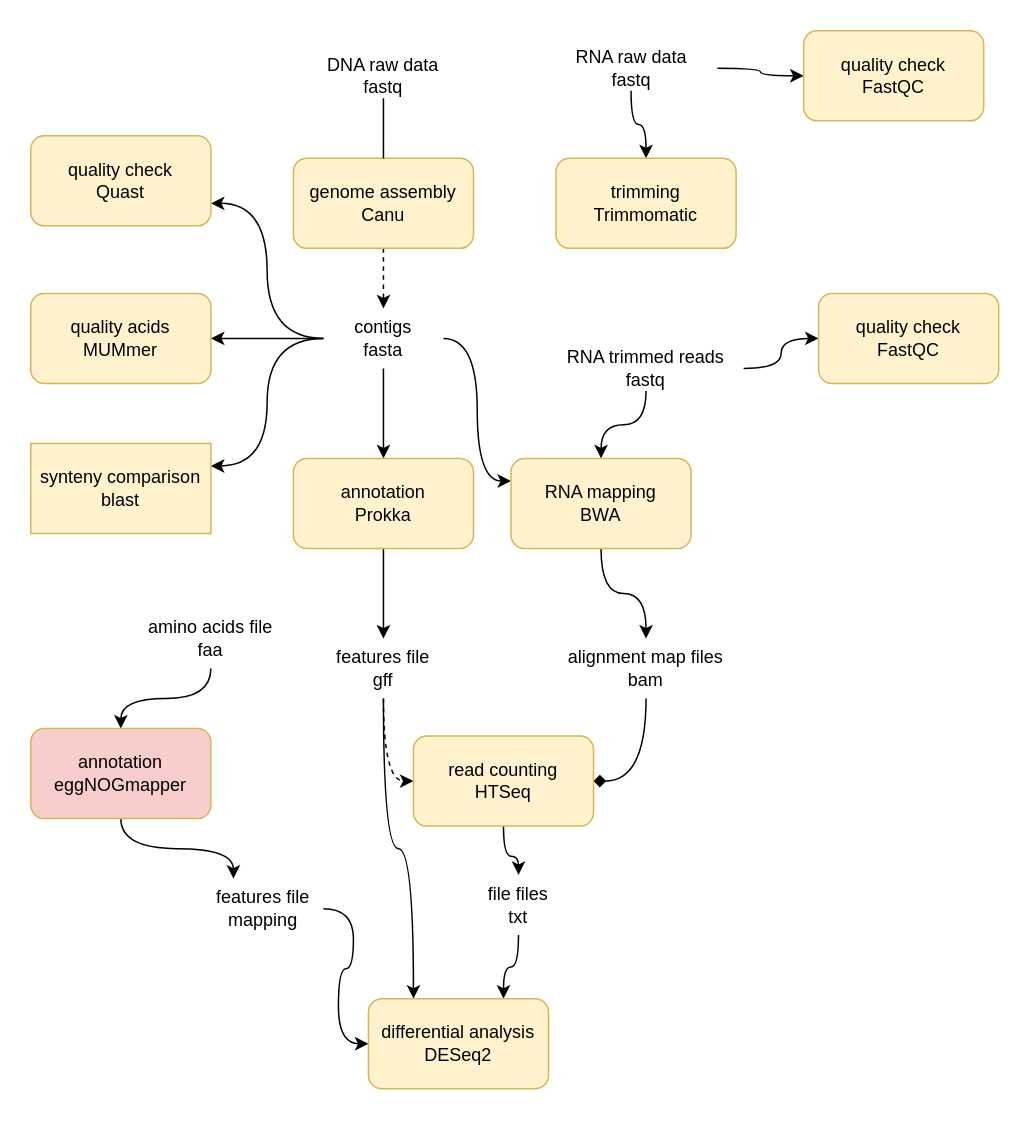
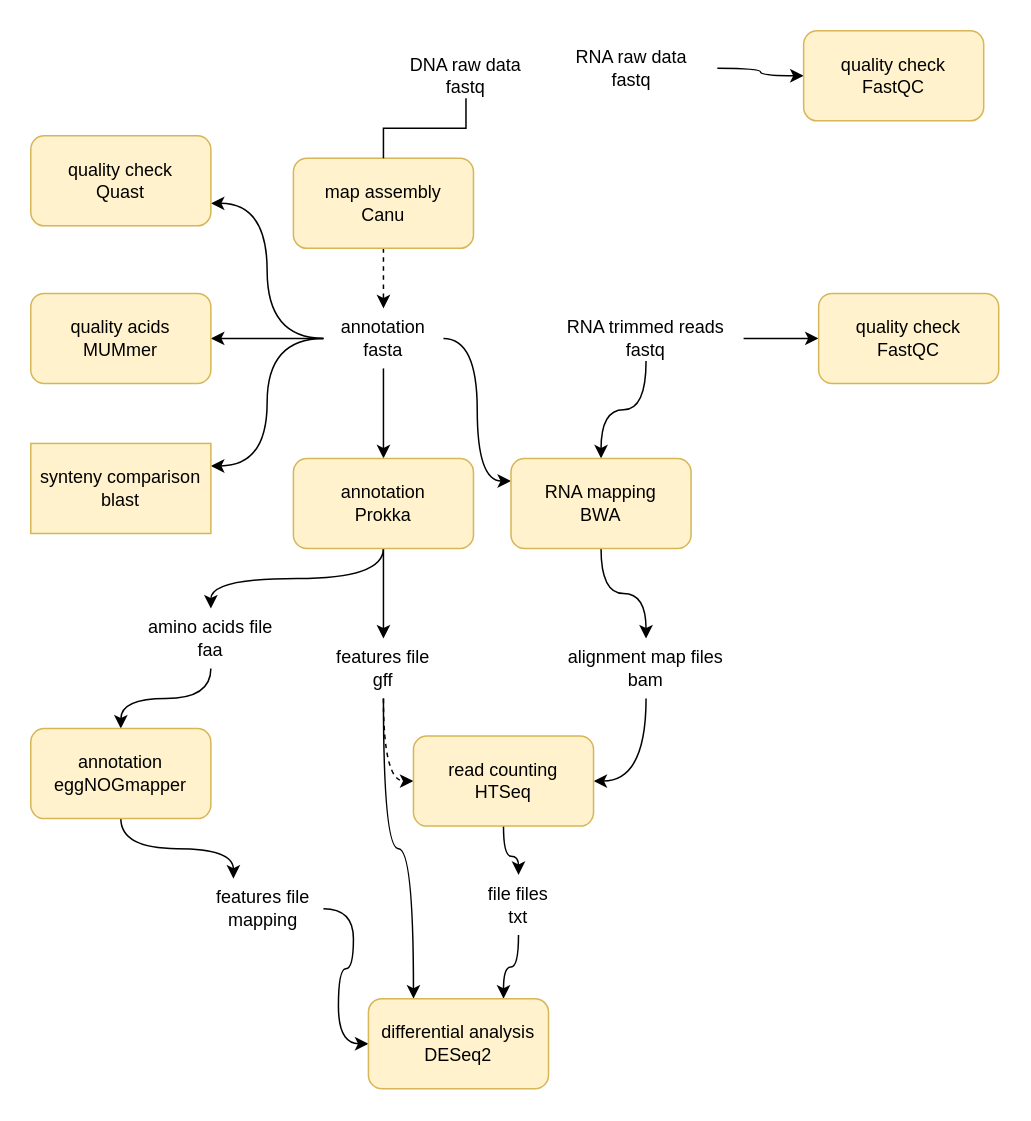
(383, 76) -> (466, 76)
(634, 120) -> none
(383, 203) -> (383, 203)
(646, 203) -> none
(383, 338) -> (383, 338)
(646, 368) -> (646, 338)
none -> (297, 578)
(121, 773) -> (121, 773)
(625, 774) -> (605, 781)
